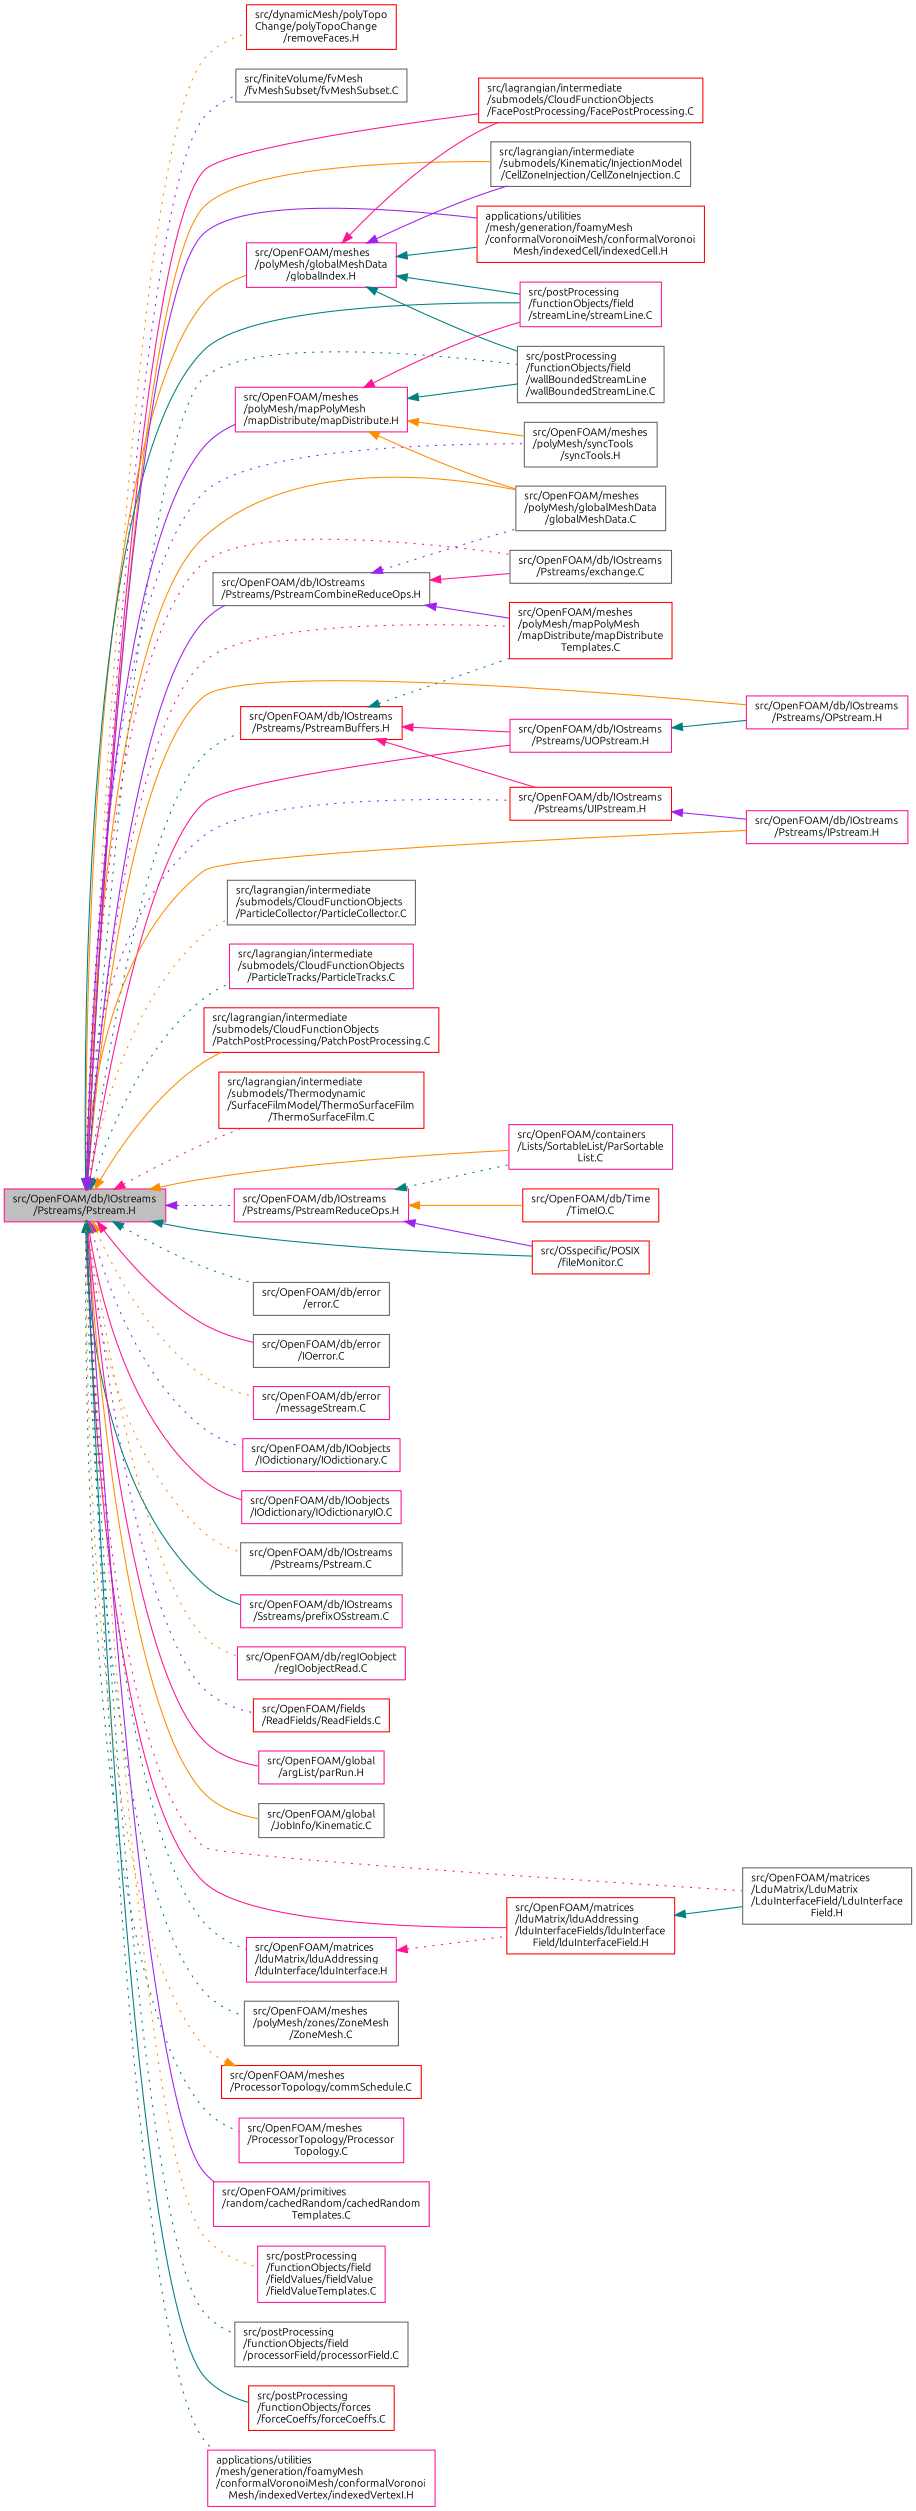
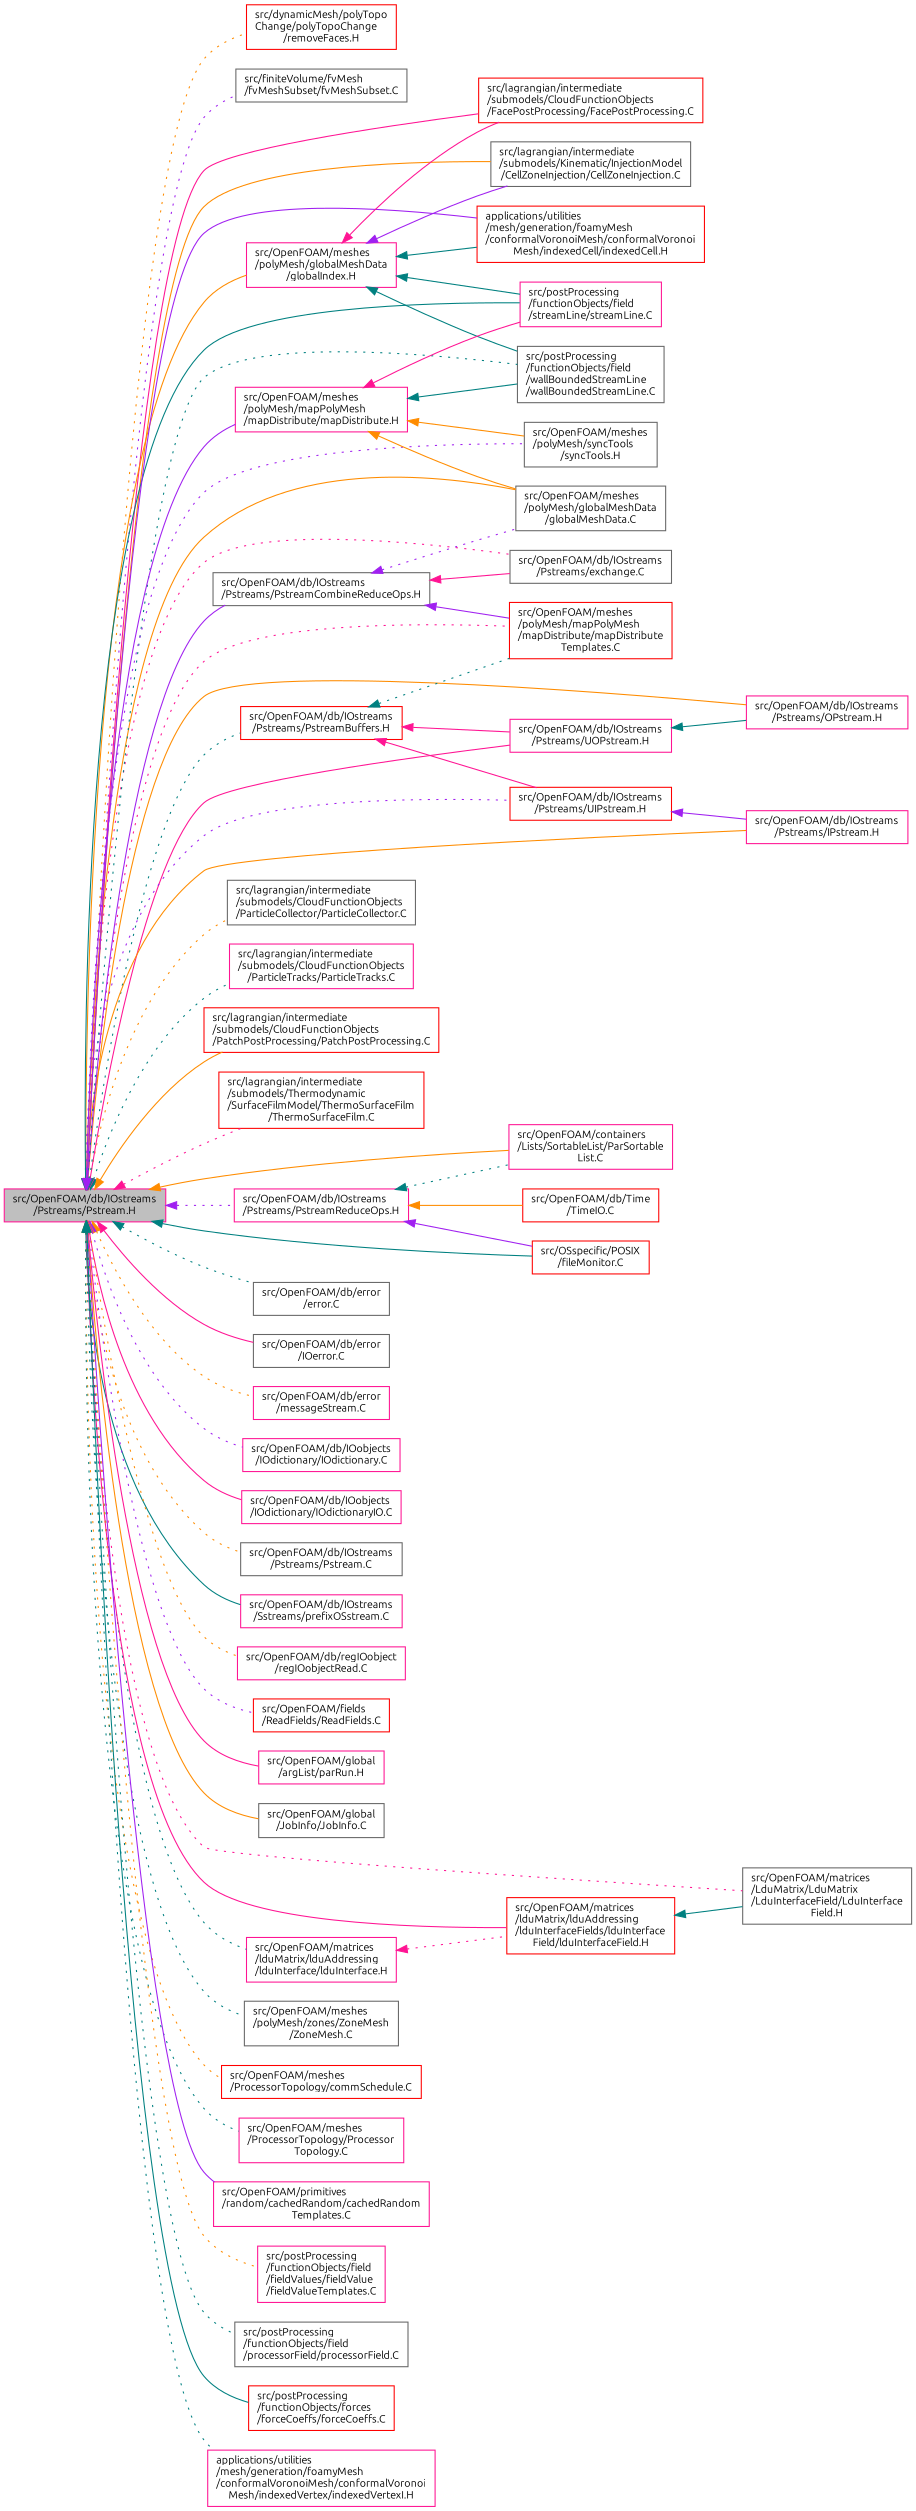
(104, 1655) -> (104, 1668)
(321, 1821) -> (321, 1821)
